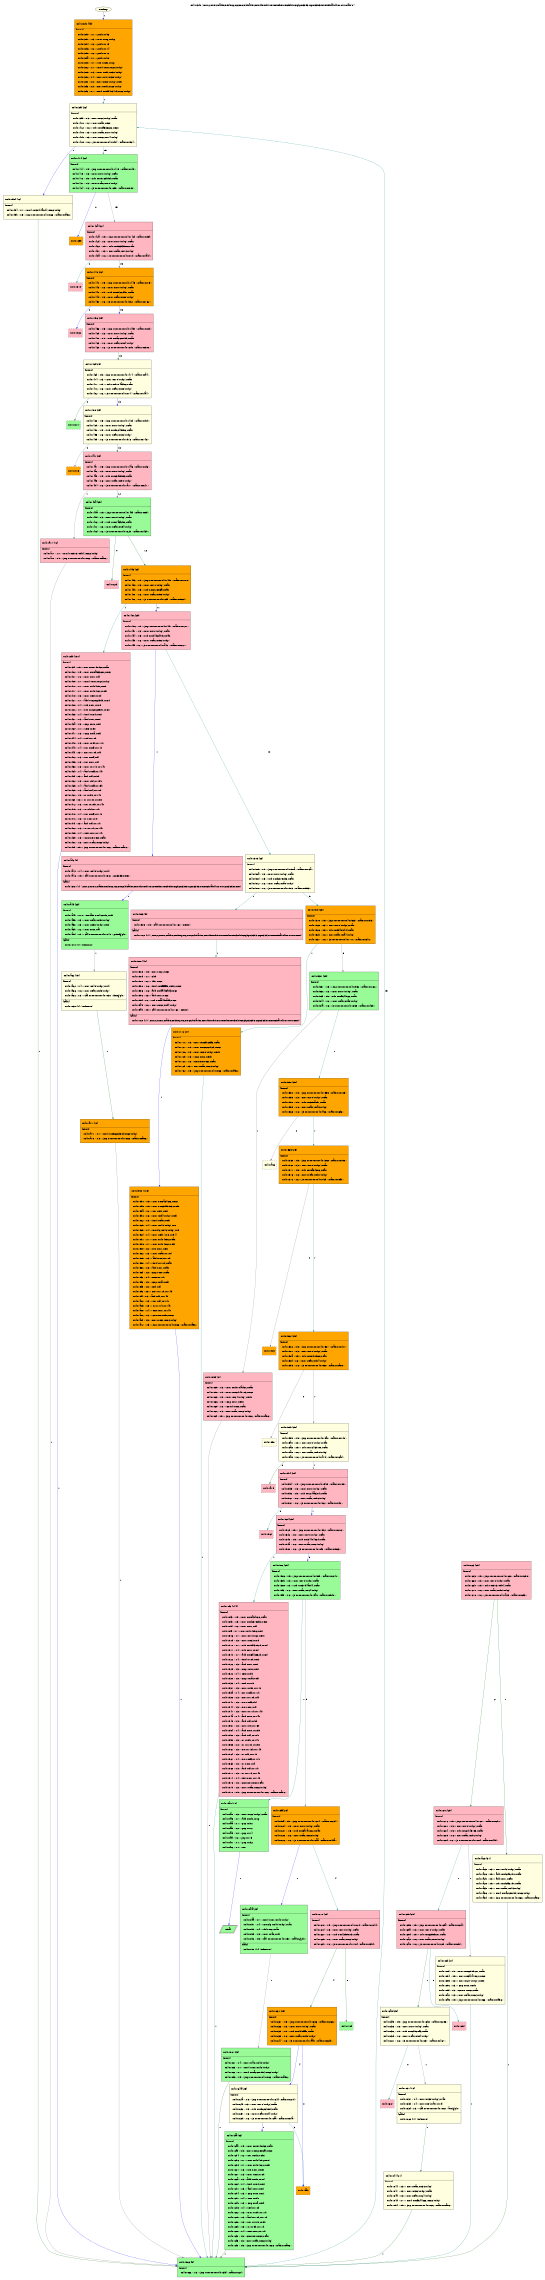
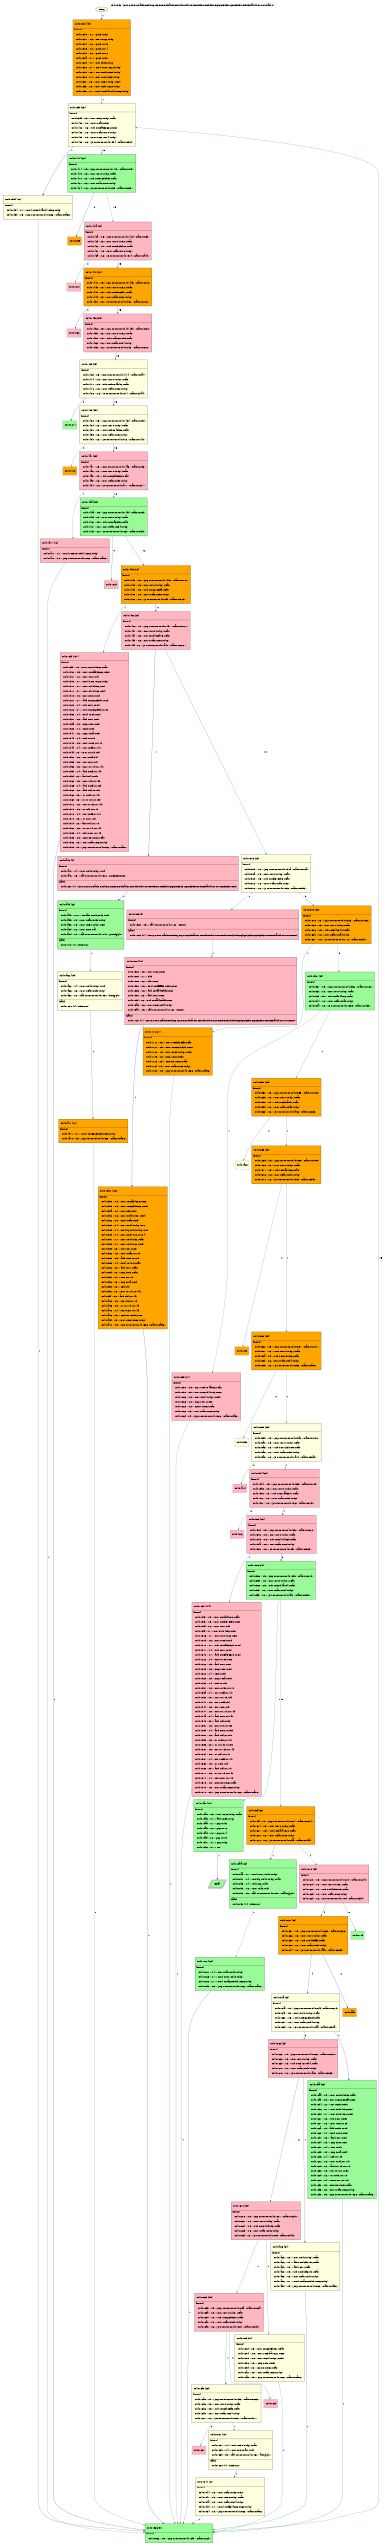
(103, 9) -> (102, 9)
(302, 2152) -> (304, 2035)
